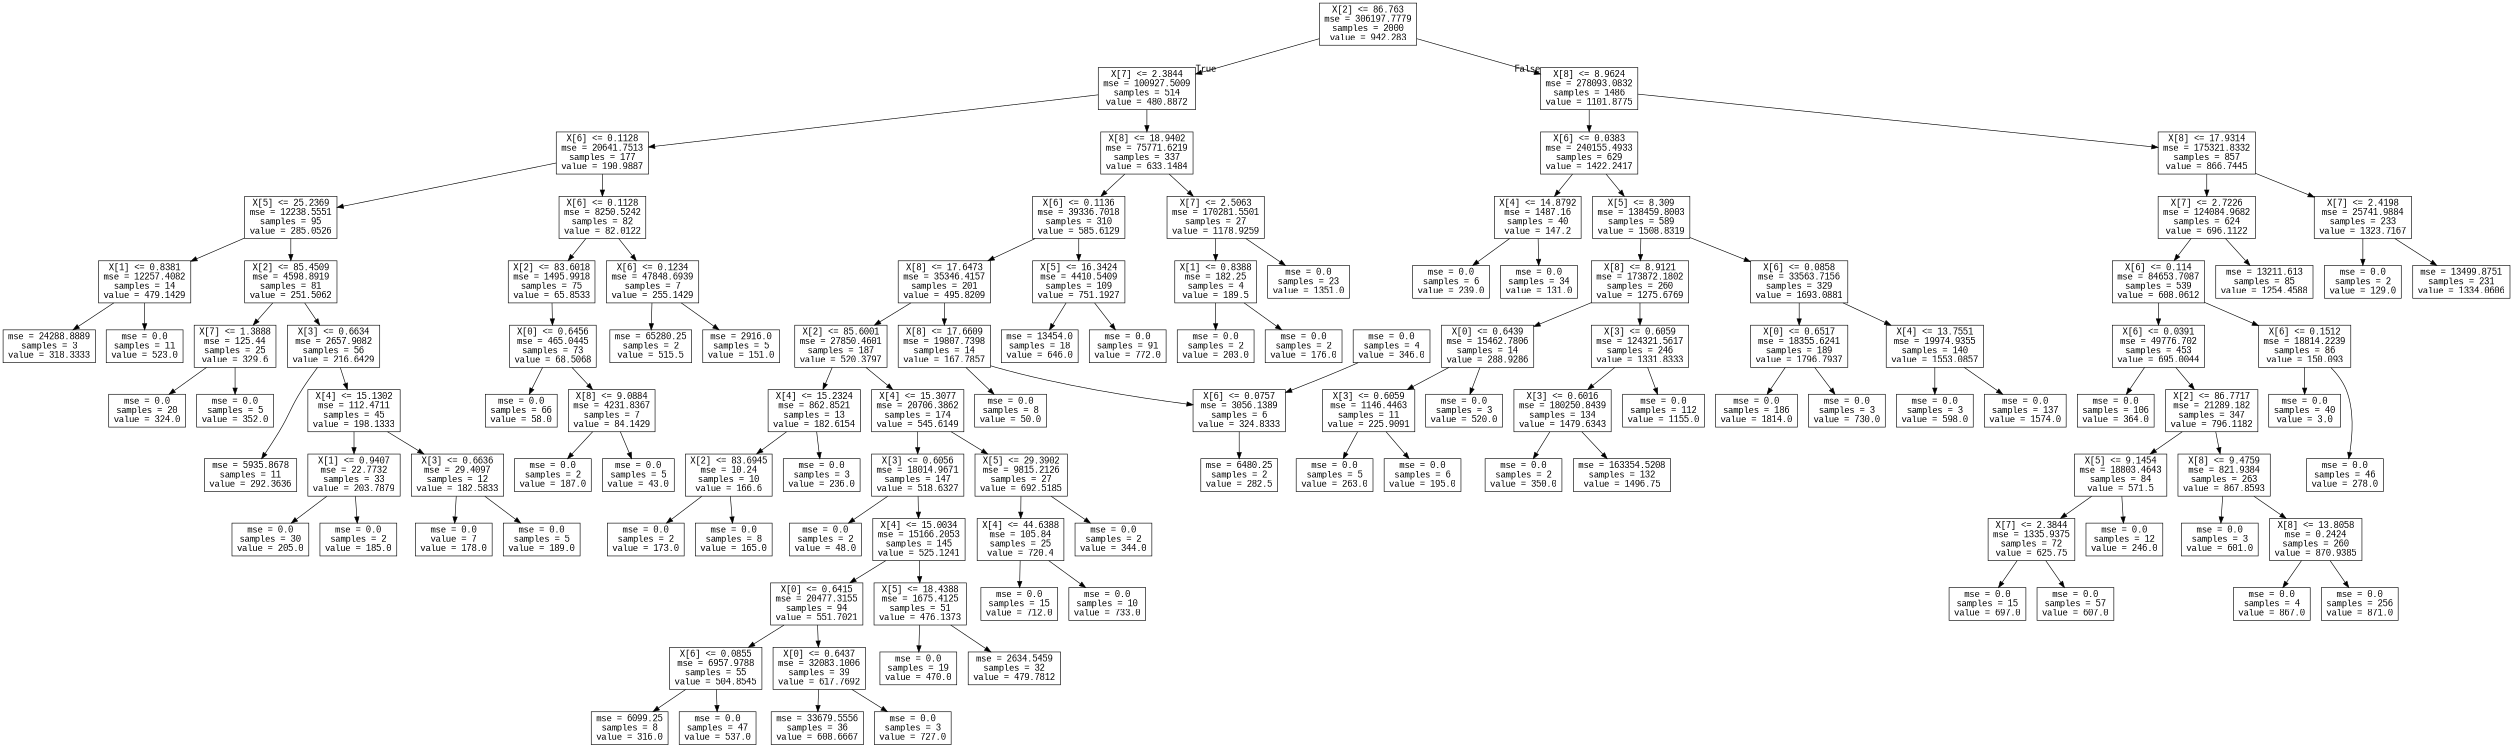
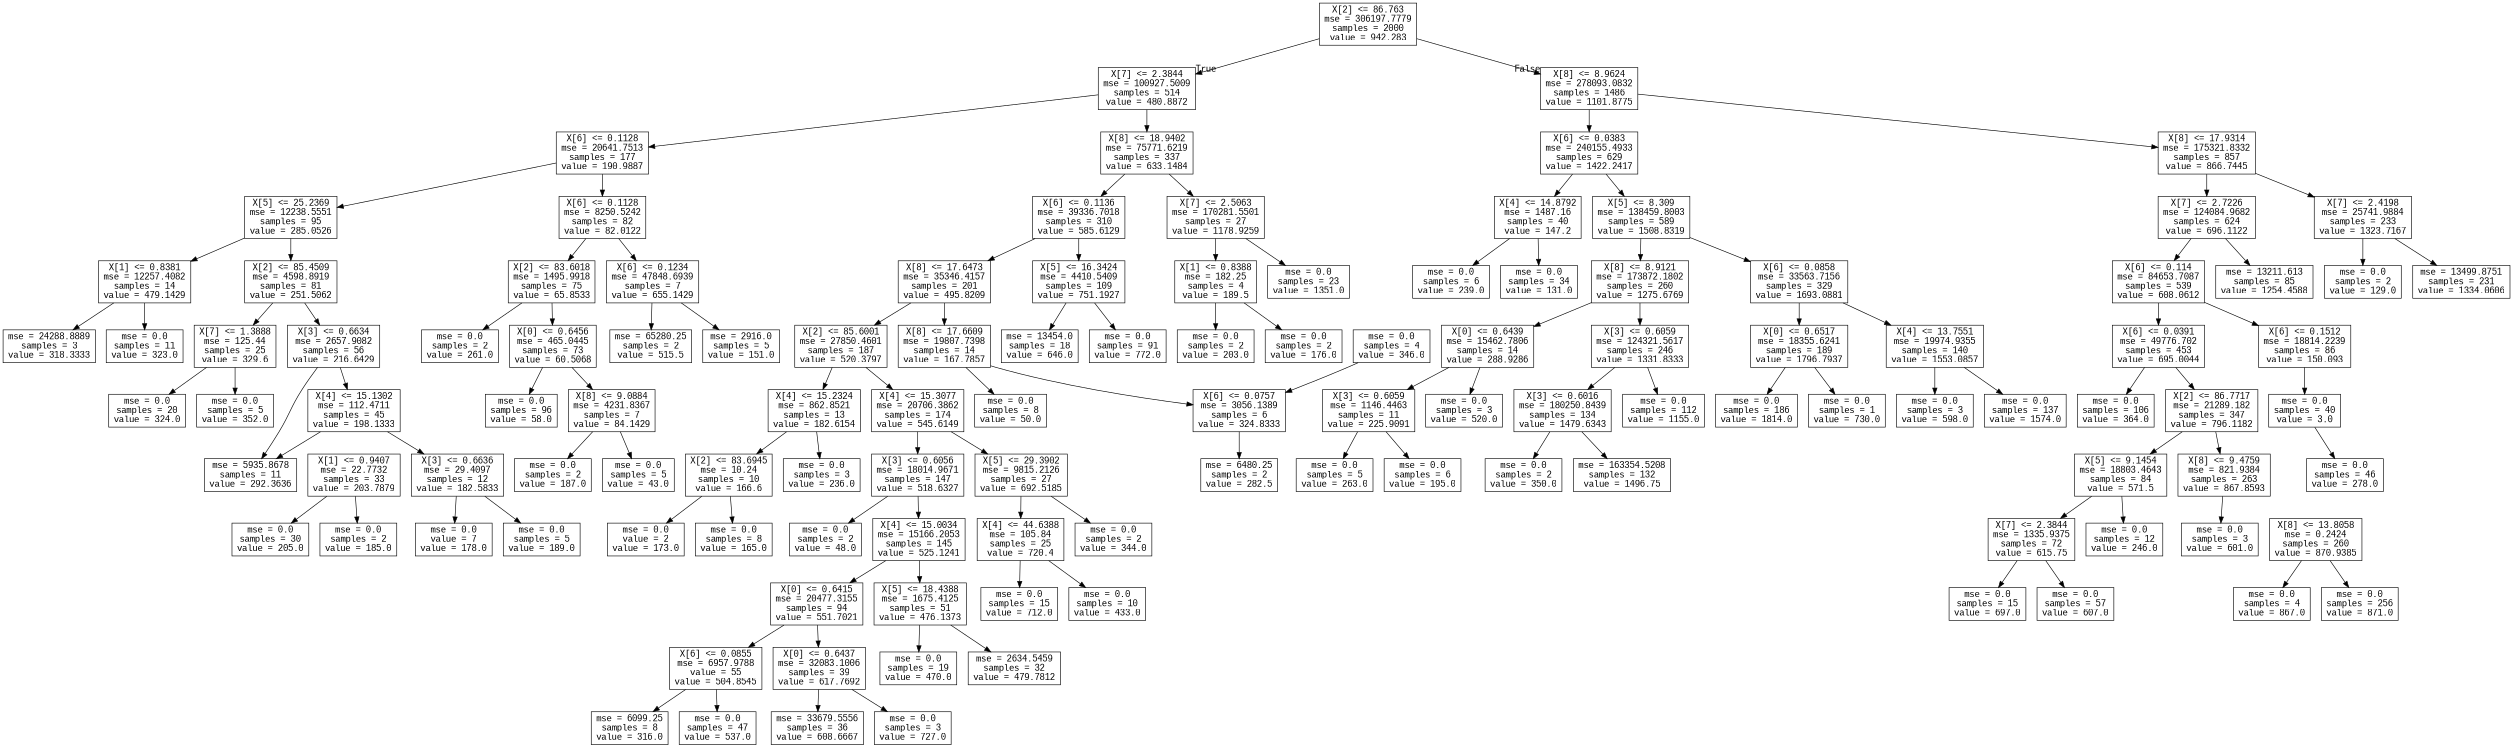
(653, 282) -> (653, 282)
(145, 346) -> (145, 346)
none -> (460, 346)
(553, 346) -> (553, 346)
(2351, 407) -> (2323, 440)
(521, 411) -> (521, 411)
(1847, 411) -> (1847, 411)
(354, 440) -> (301, 444)
(2267, 506) -> none
(646, 540) -> (646, 540)
(2031, 540) -> (2031, 540)
(1107, 604) -> (1107, 604)
(716, 668) -> (716, 668)
